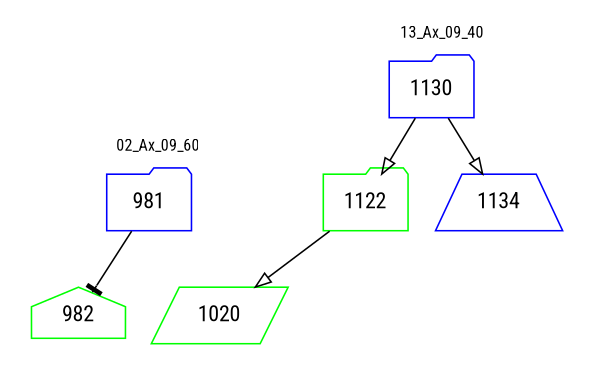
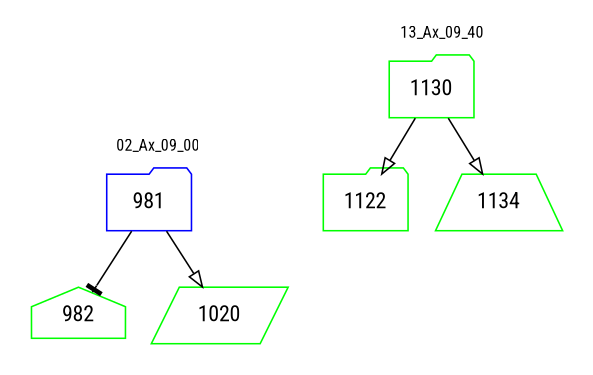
(432, 89) -> (432, 89)
(159, 147) -> (159, 147)
(499, 202) -> (499, 202)
(288, 262) -> (180, 252)
